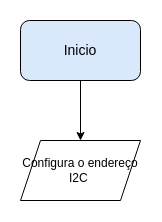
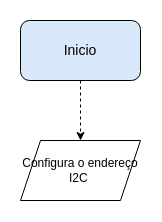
(81, 108) -> (81, 108)
